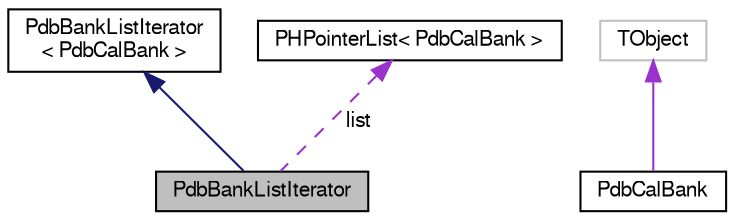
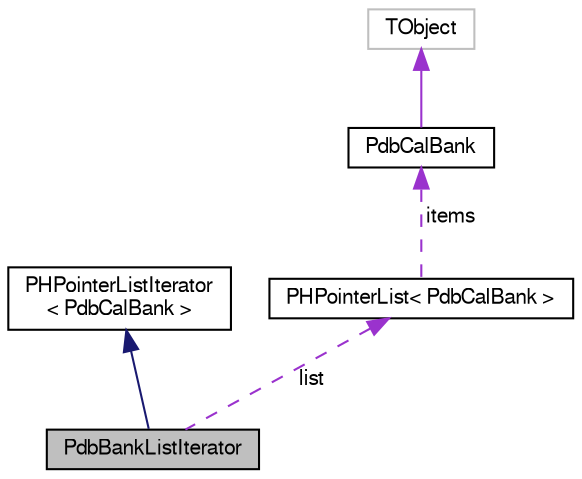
(114, 41) -> (120, 299)
none -> (421, 234)
